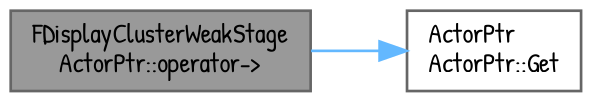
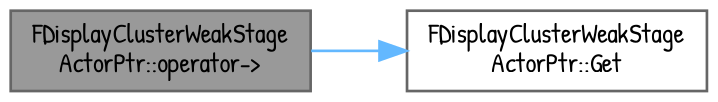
(494, 51) -> (557, 51)
